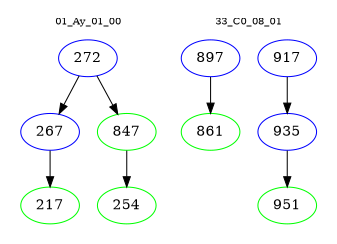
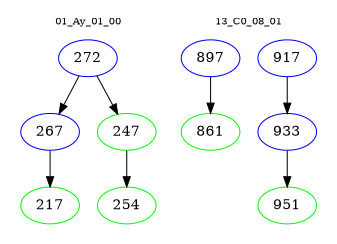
(249, 22) -> (249, 22)
(127, 132) -> (127, 132)
(287, 132) -> (287, 132)
